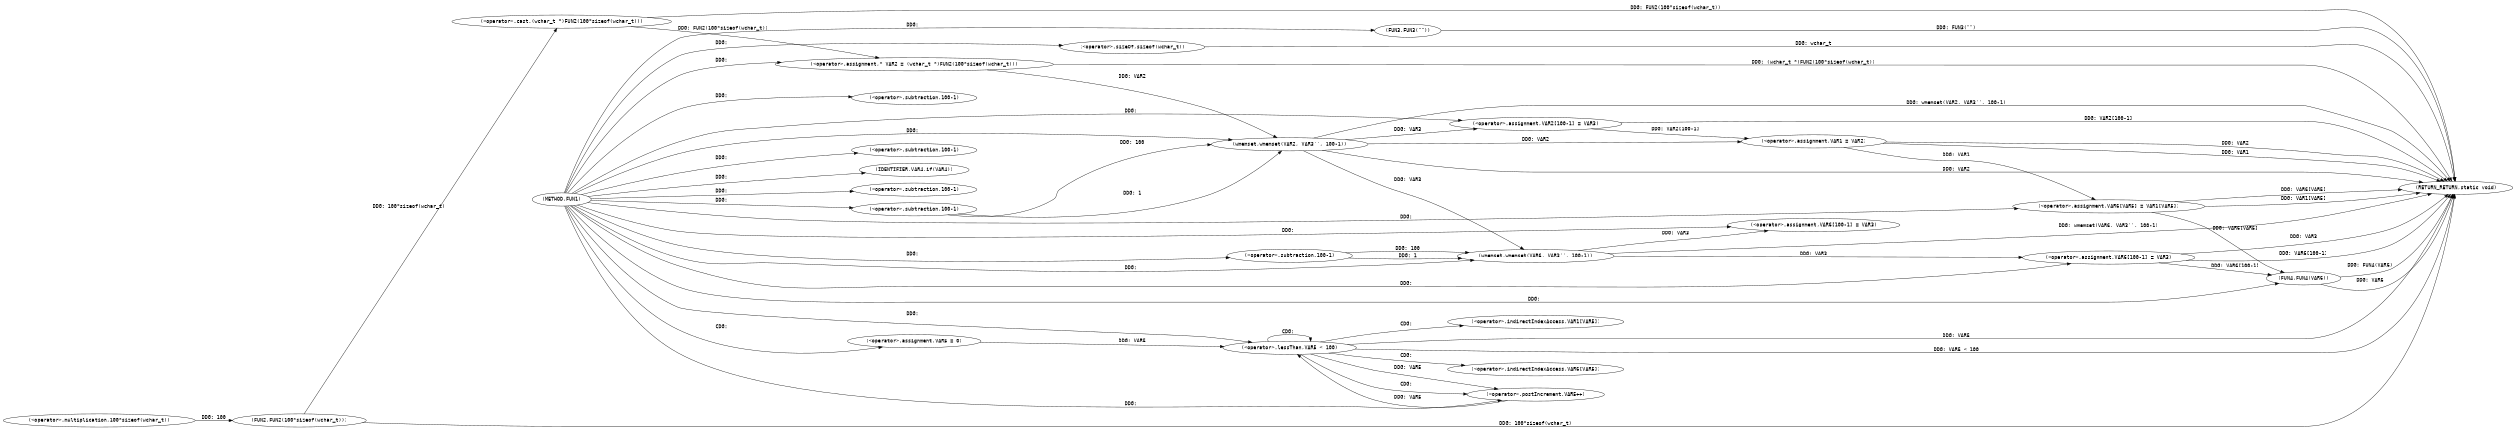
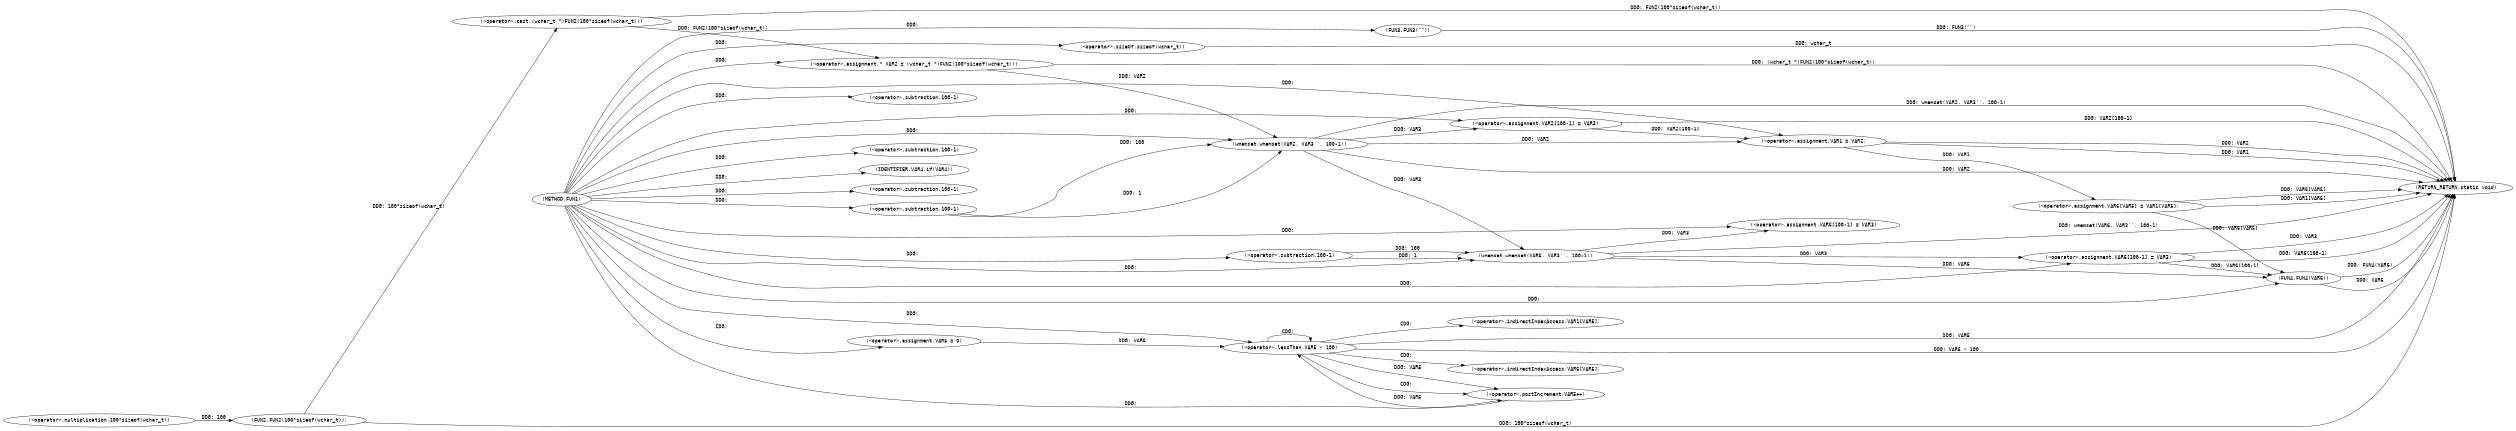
(1301, 221) -> (1153, 85)
none -> (1936, 268)
